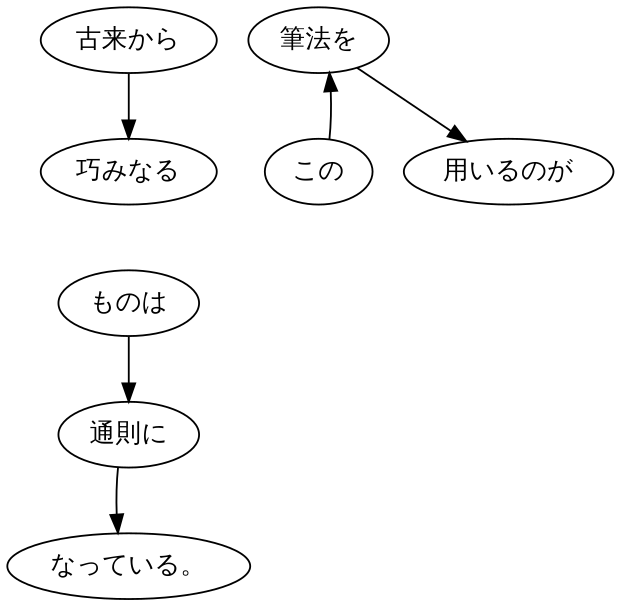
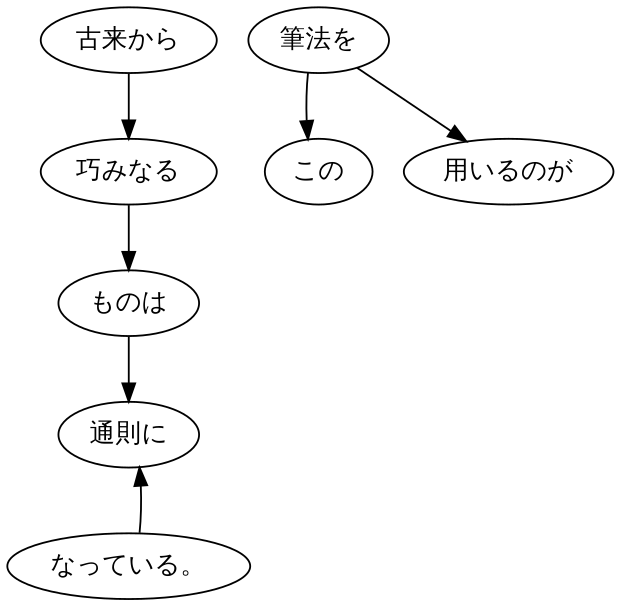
(331, 115) -> (307, 97)
none -> (129, 228)
(117, 491) -> (141, 509)
